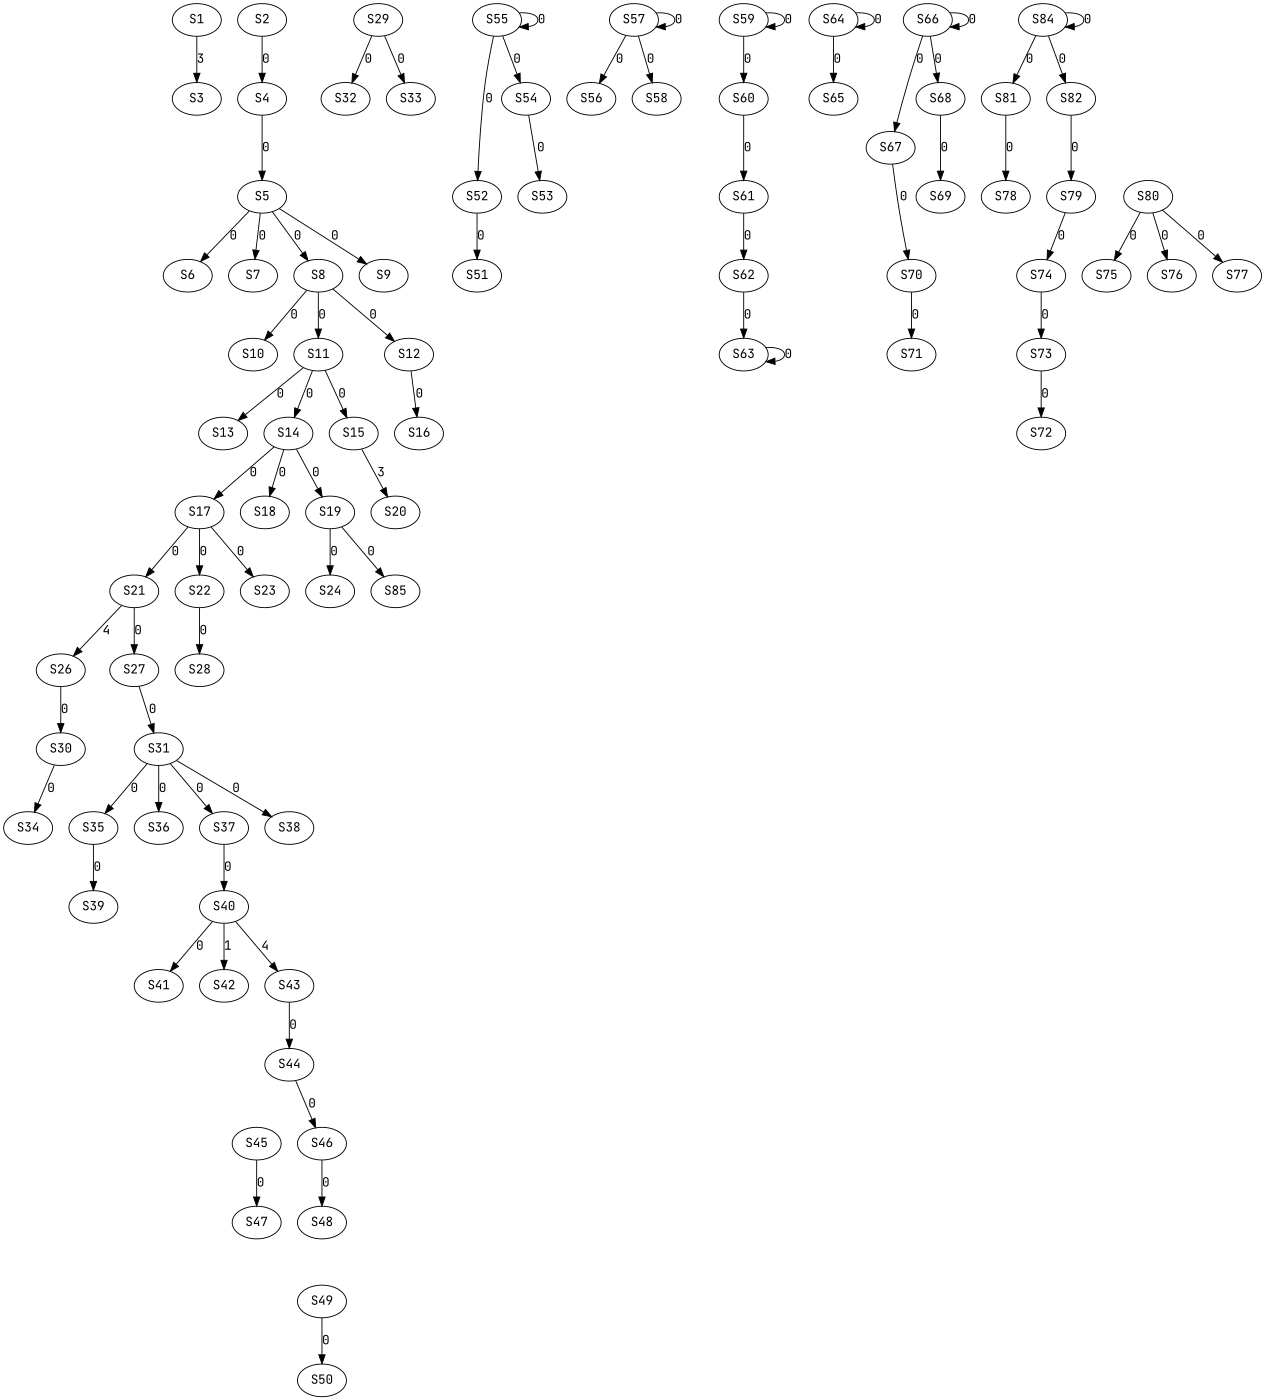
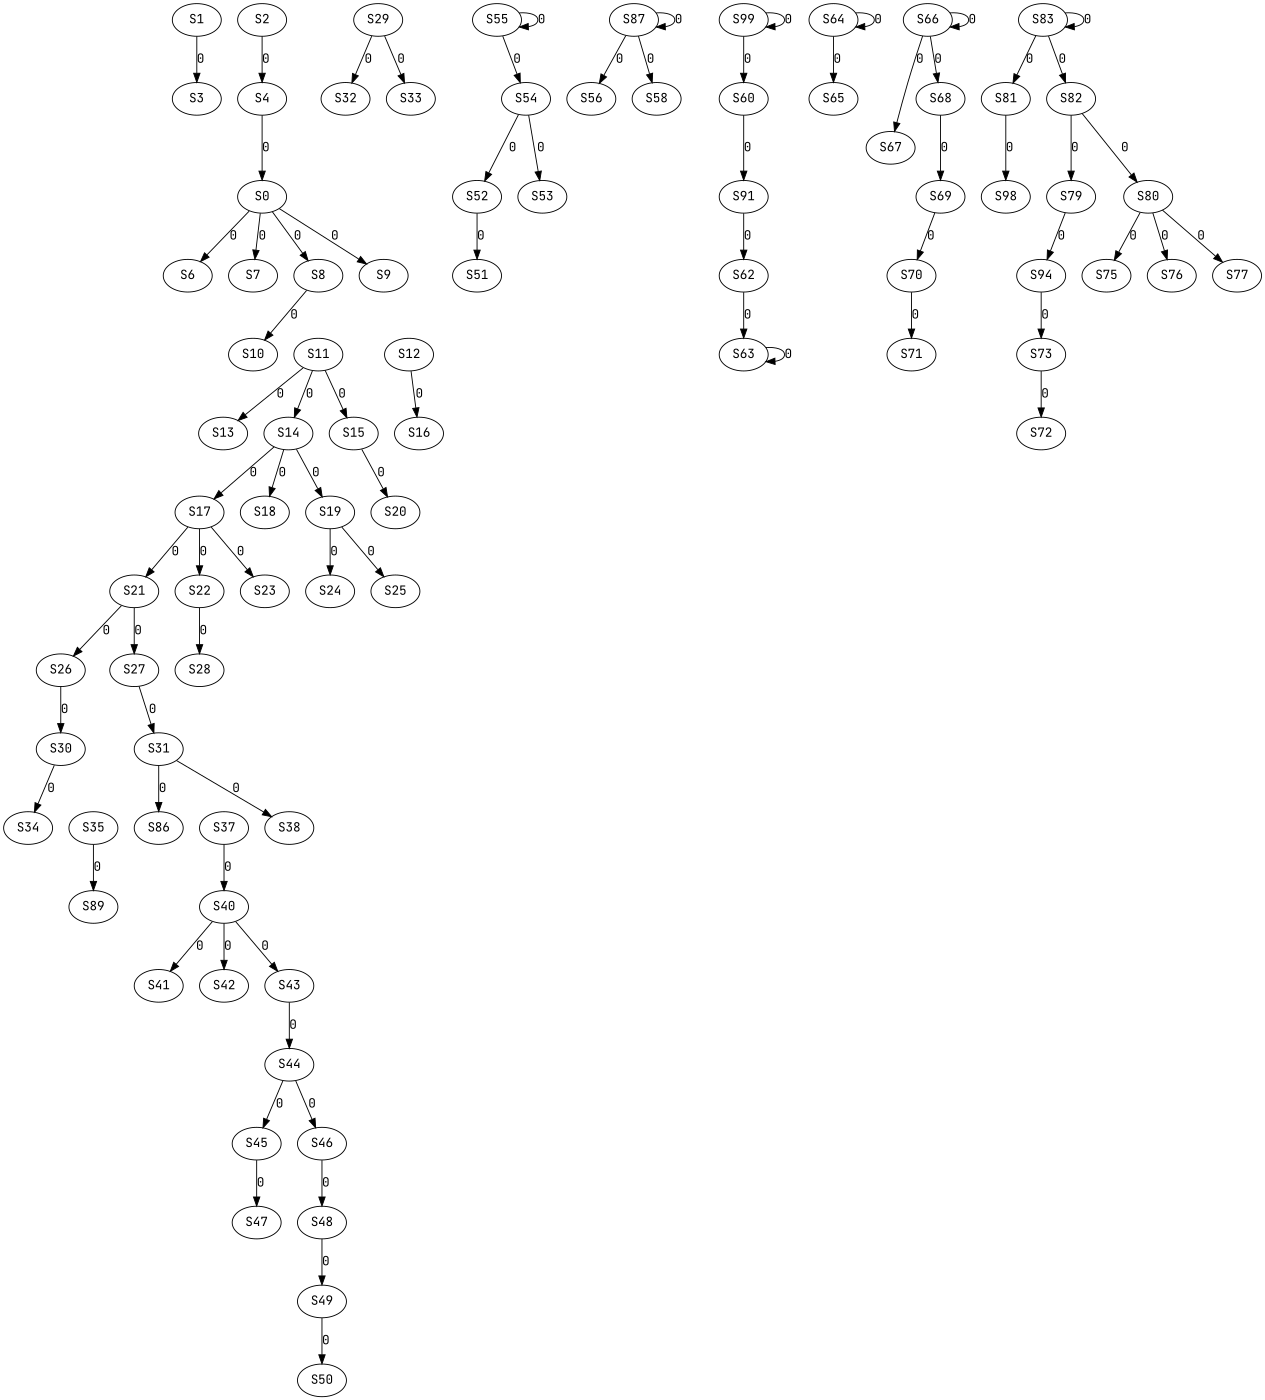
(634, 20) -> (634, 20)
(744, 20) -> (744, 20)
(1043, 20) -> (1043, 20)
(201, 59) -> (201, 59)
(483, 103) -> (504, 144)
none -> (1107, 144)
(262, 197) -> (262, 197)
(744, 197) -> (744, 197)
(1006, 197) -> (1006, 197)
(899, 207) -> (928, 232)
(1041, 276) -> (1041, 276)
(318, 311) -> none
(360, 312) -> none
(381, 473) -> (381, 473)
(395, 591) -> (395, 591)
(107, 631) -> (107, 631)
(129, 785) -> none
(188, 785) -> none
(159, 828) -> (159, 828)
(93, 907) -> (93, 907)
(228, 946) -> (228, 946)
(265, 946) -> (265, 946)
none -> (275, 1100)
none -> (322, 1257)
